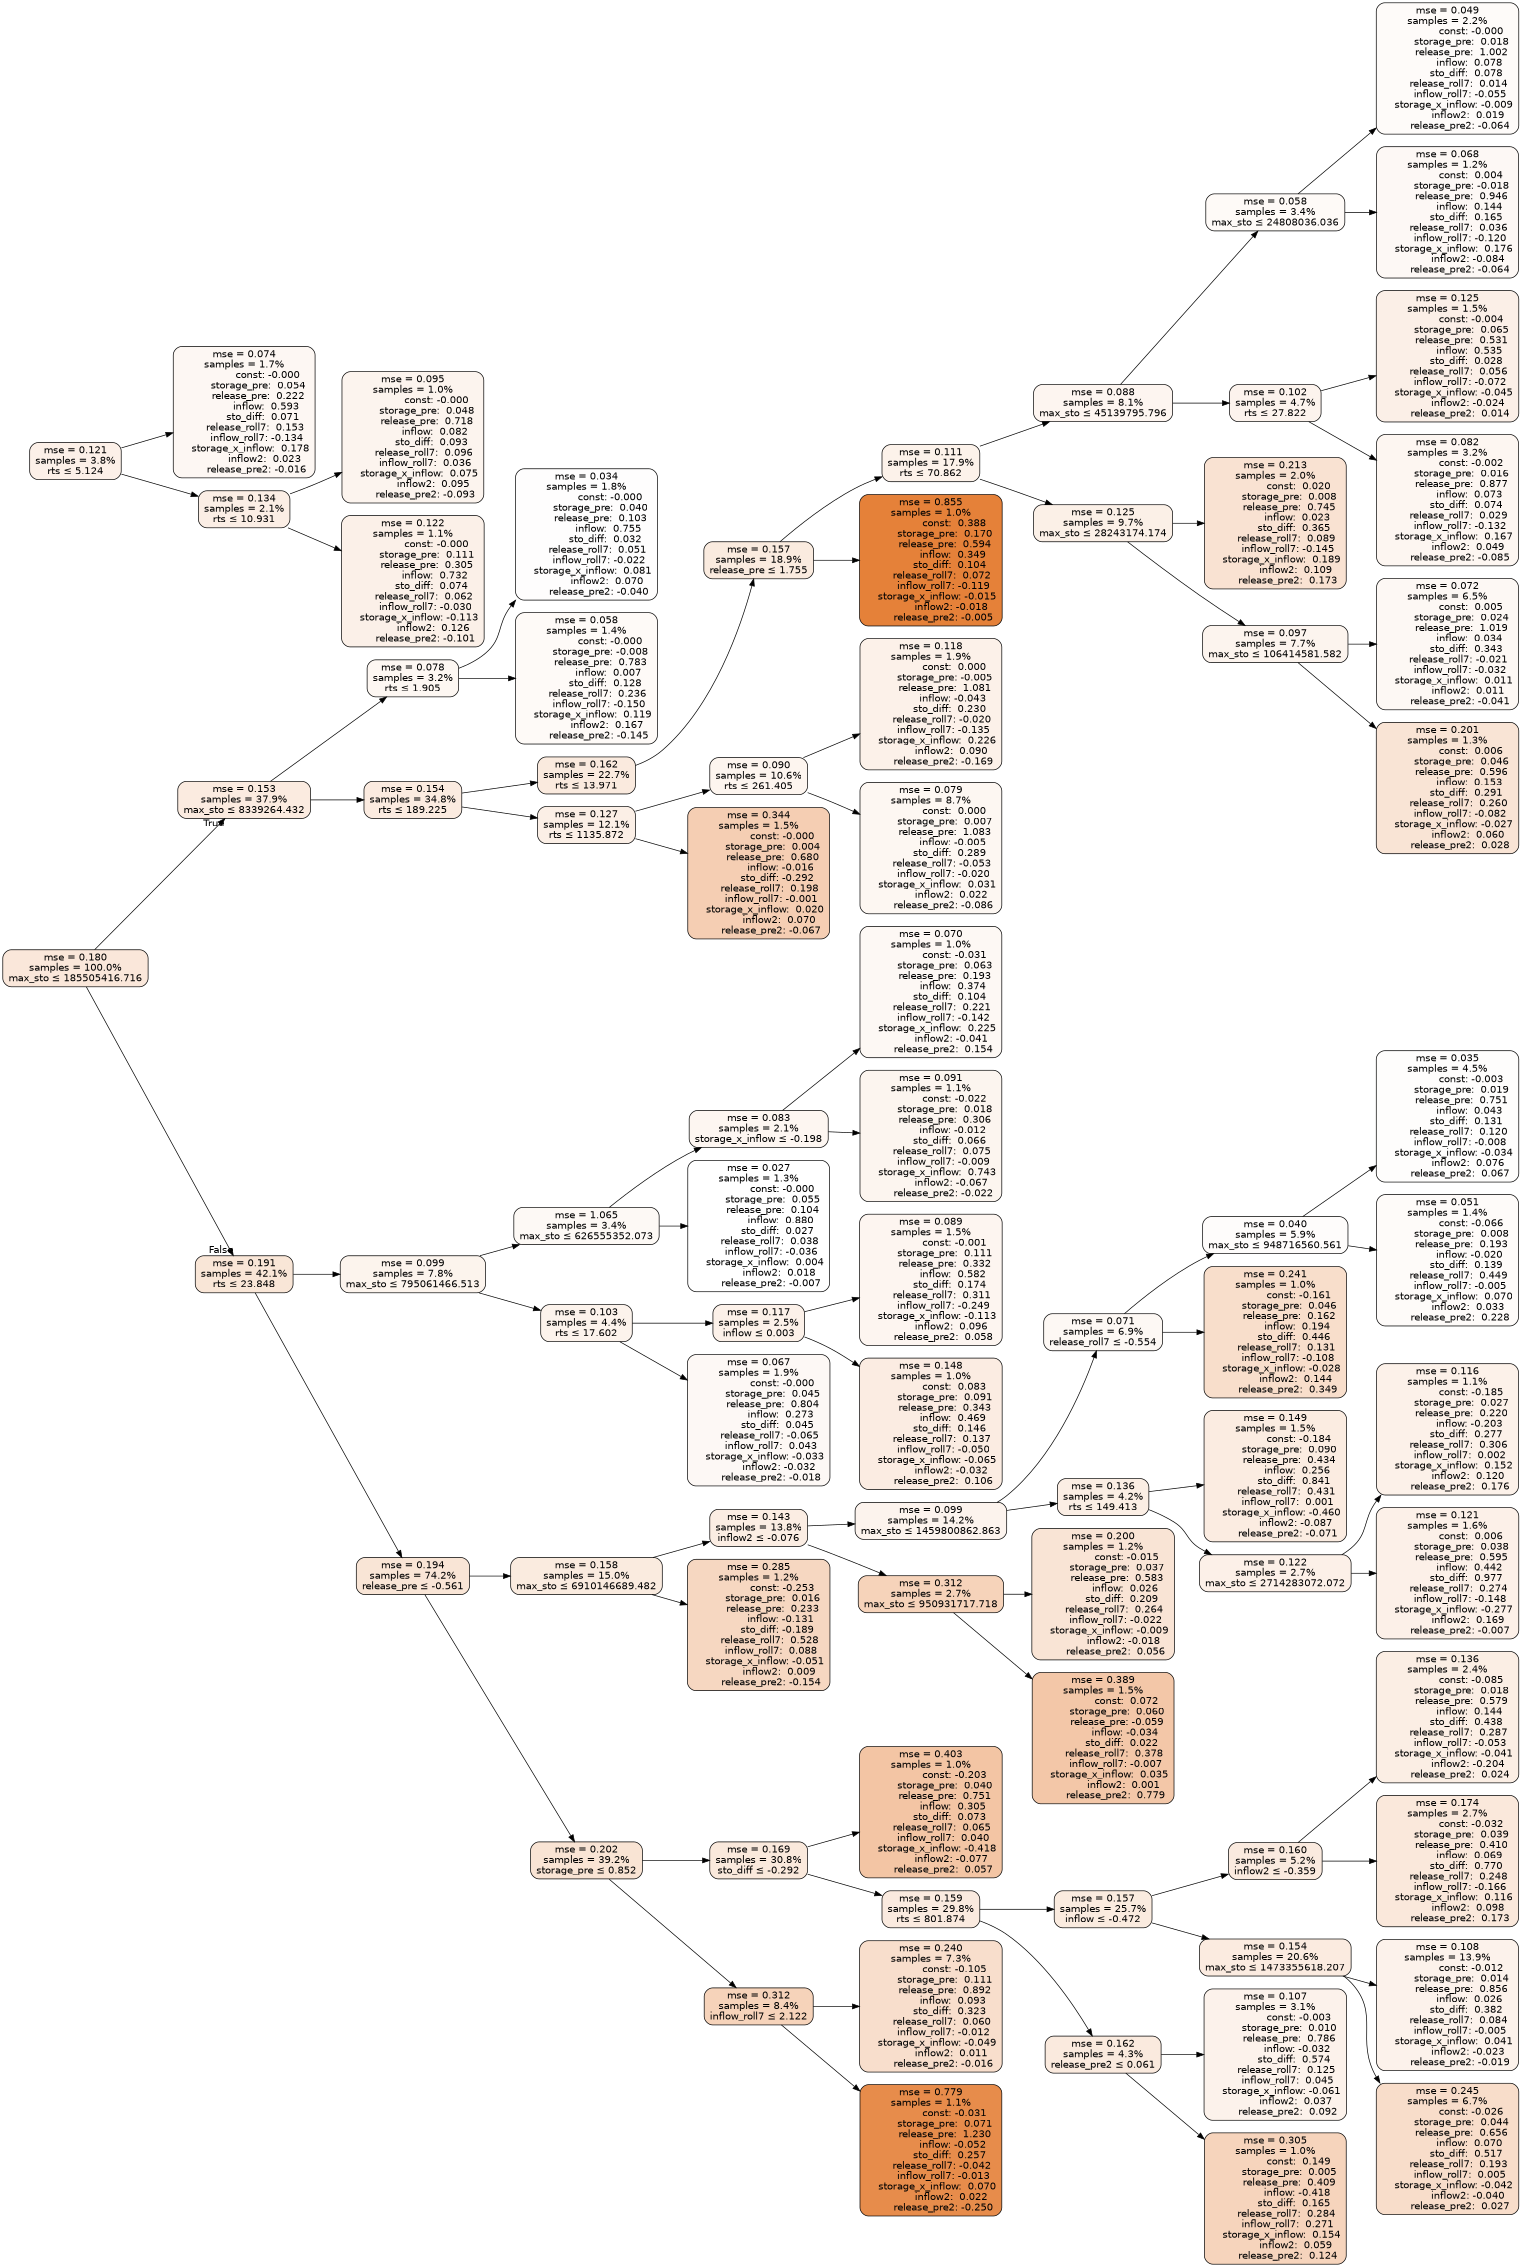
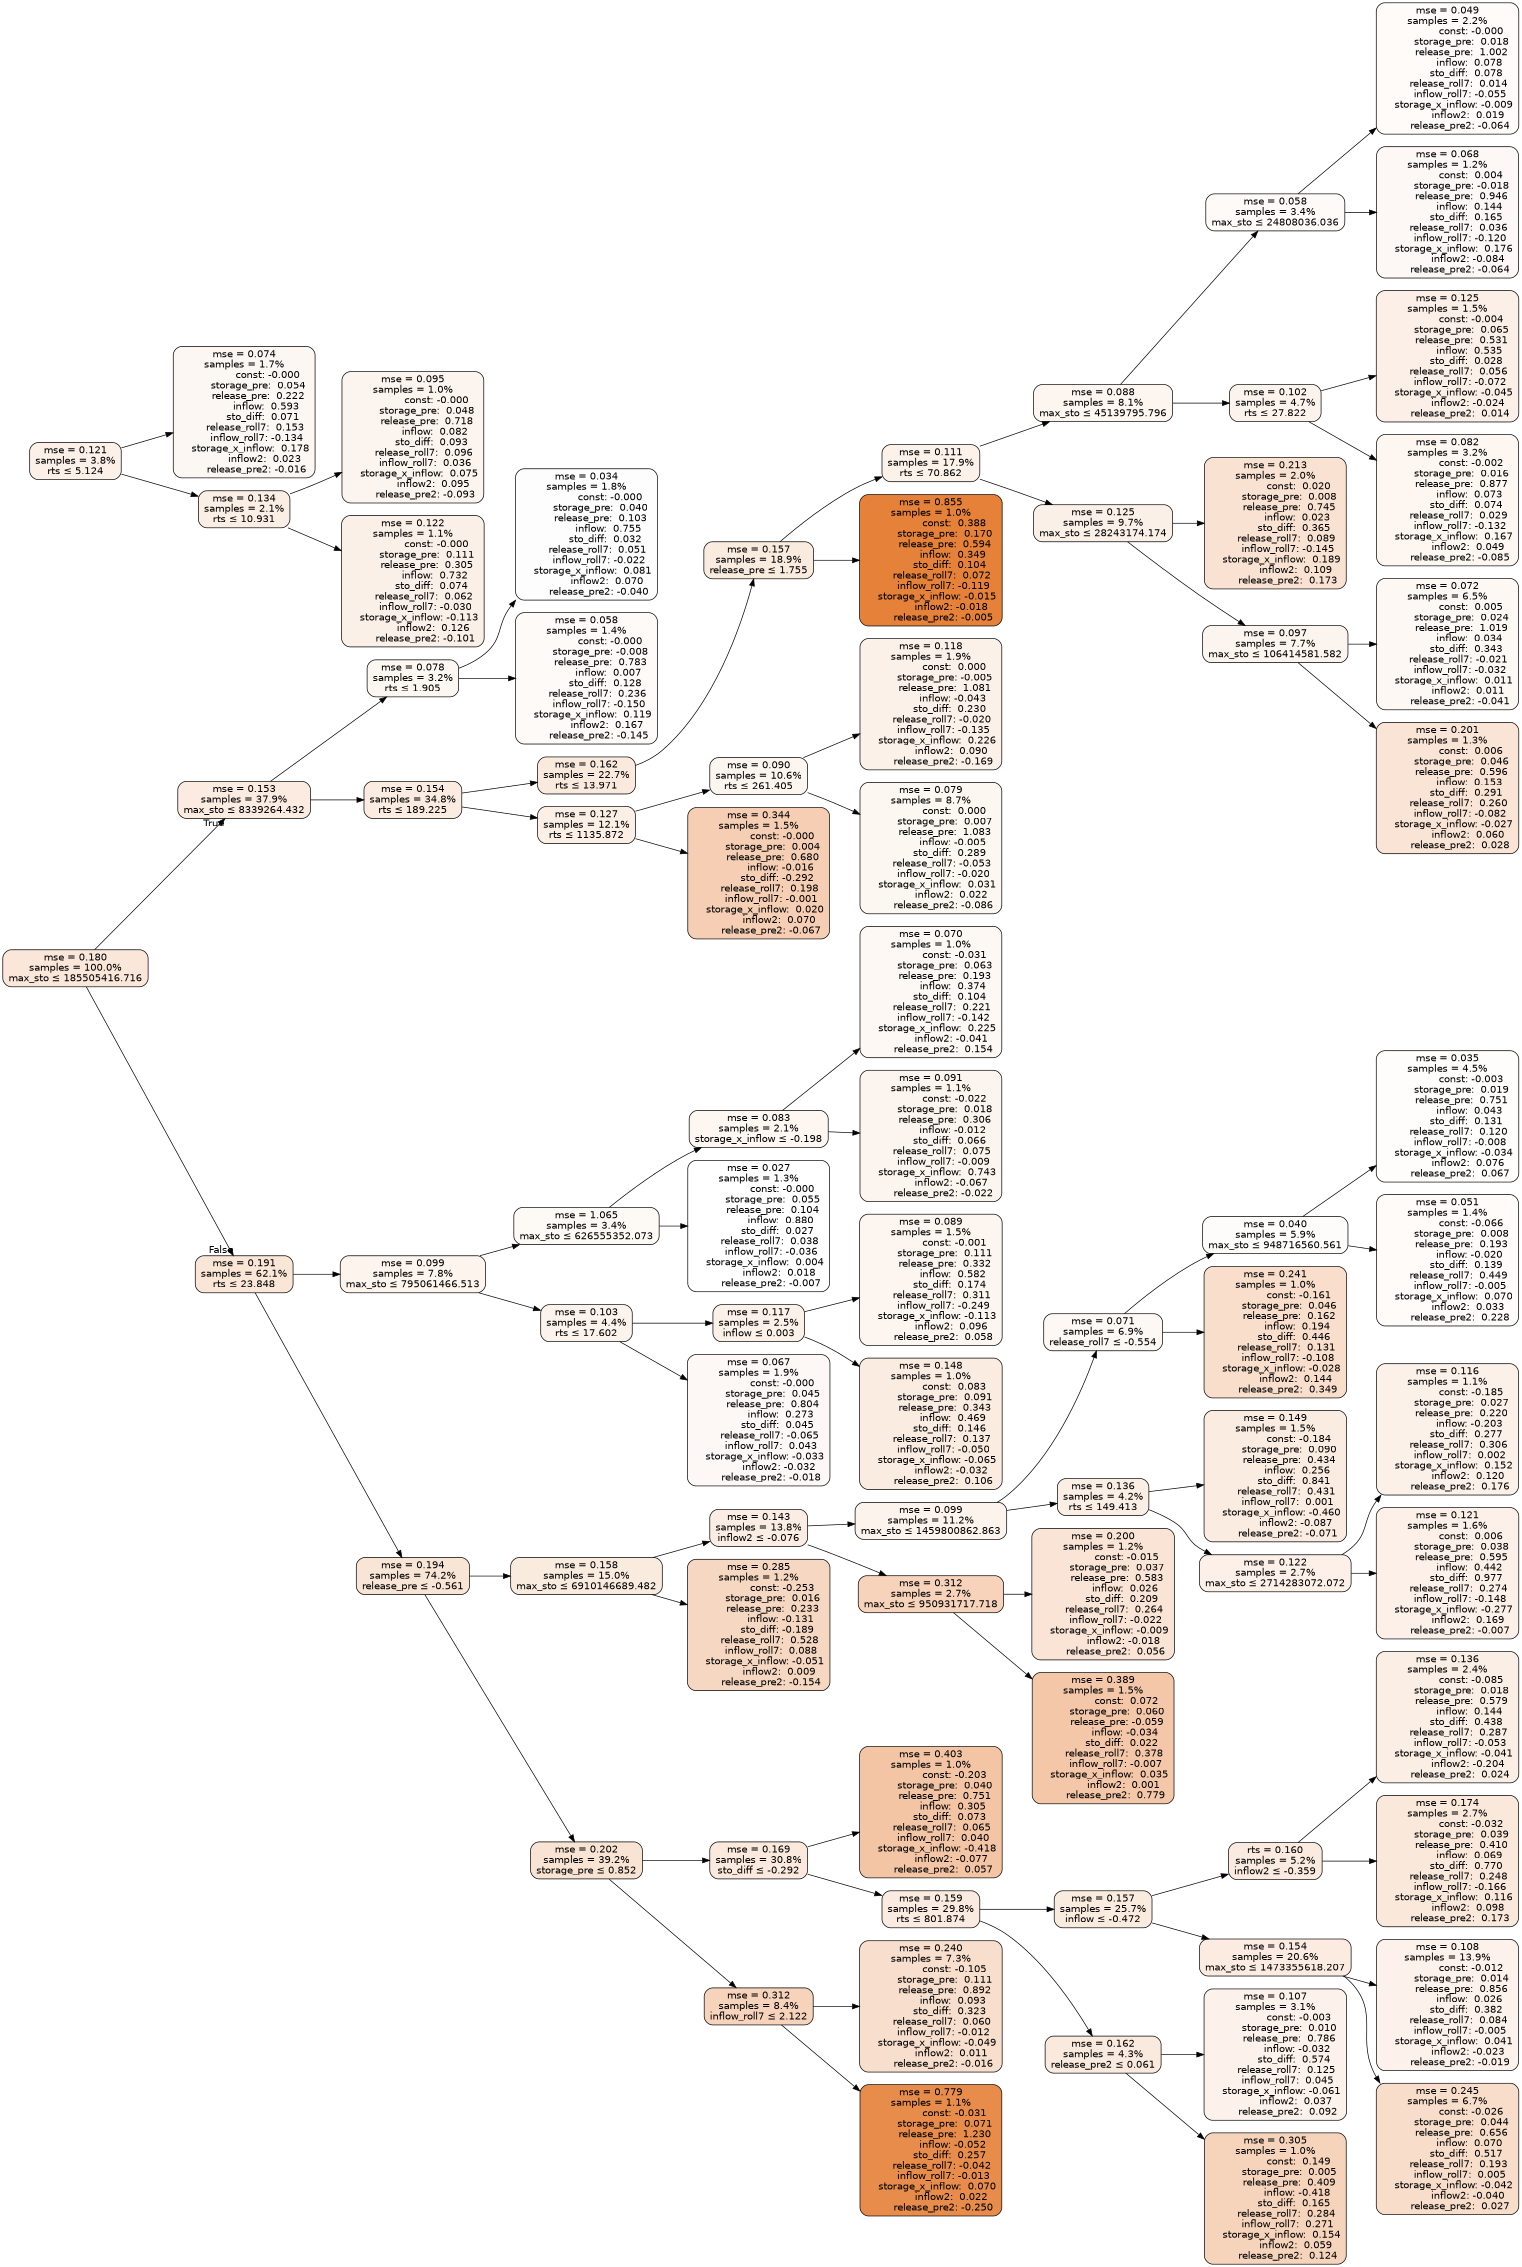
(244, 1274) -> (244, 1274)
(931, 1521) -> (931, 1521)
(1275, 1861) -> (1275, 1861)
